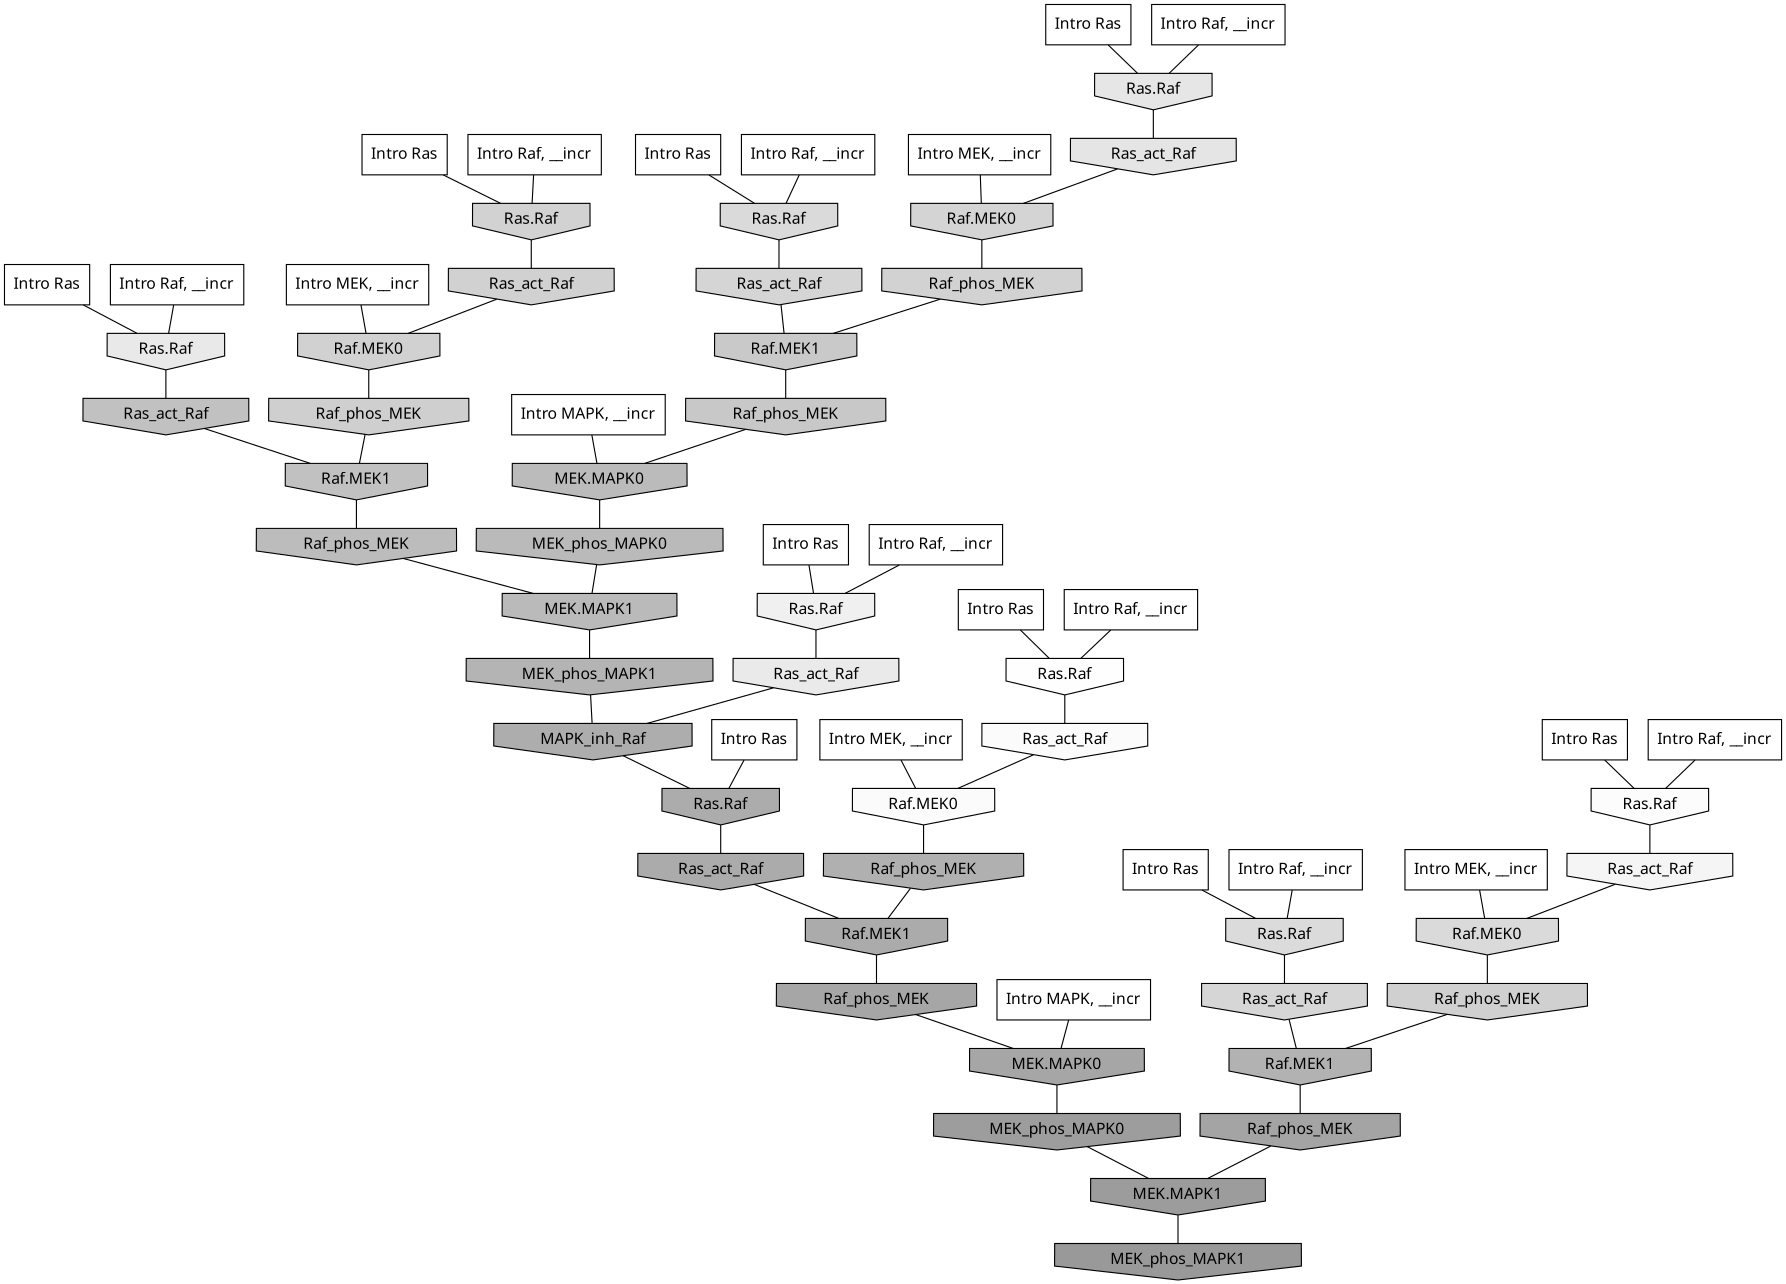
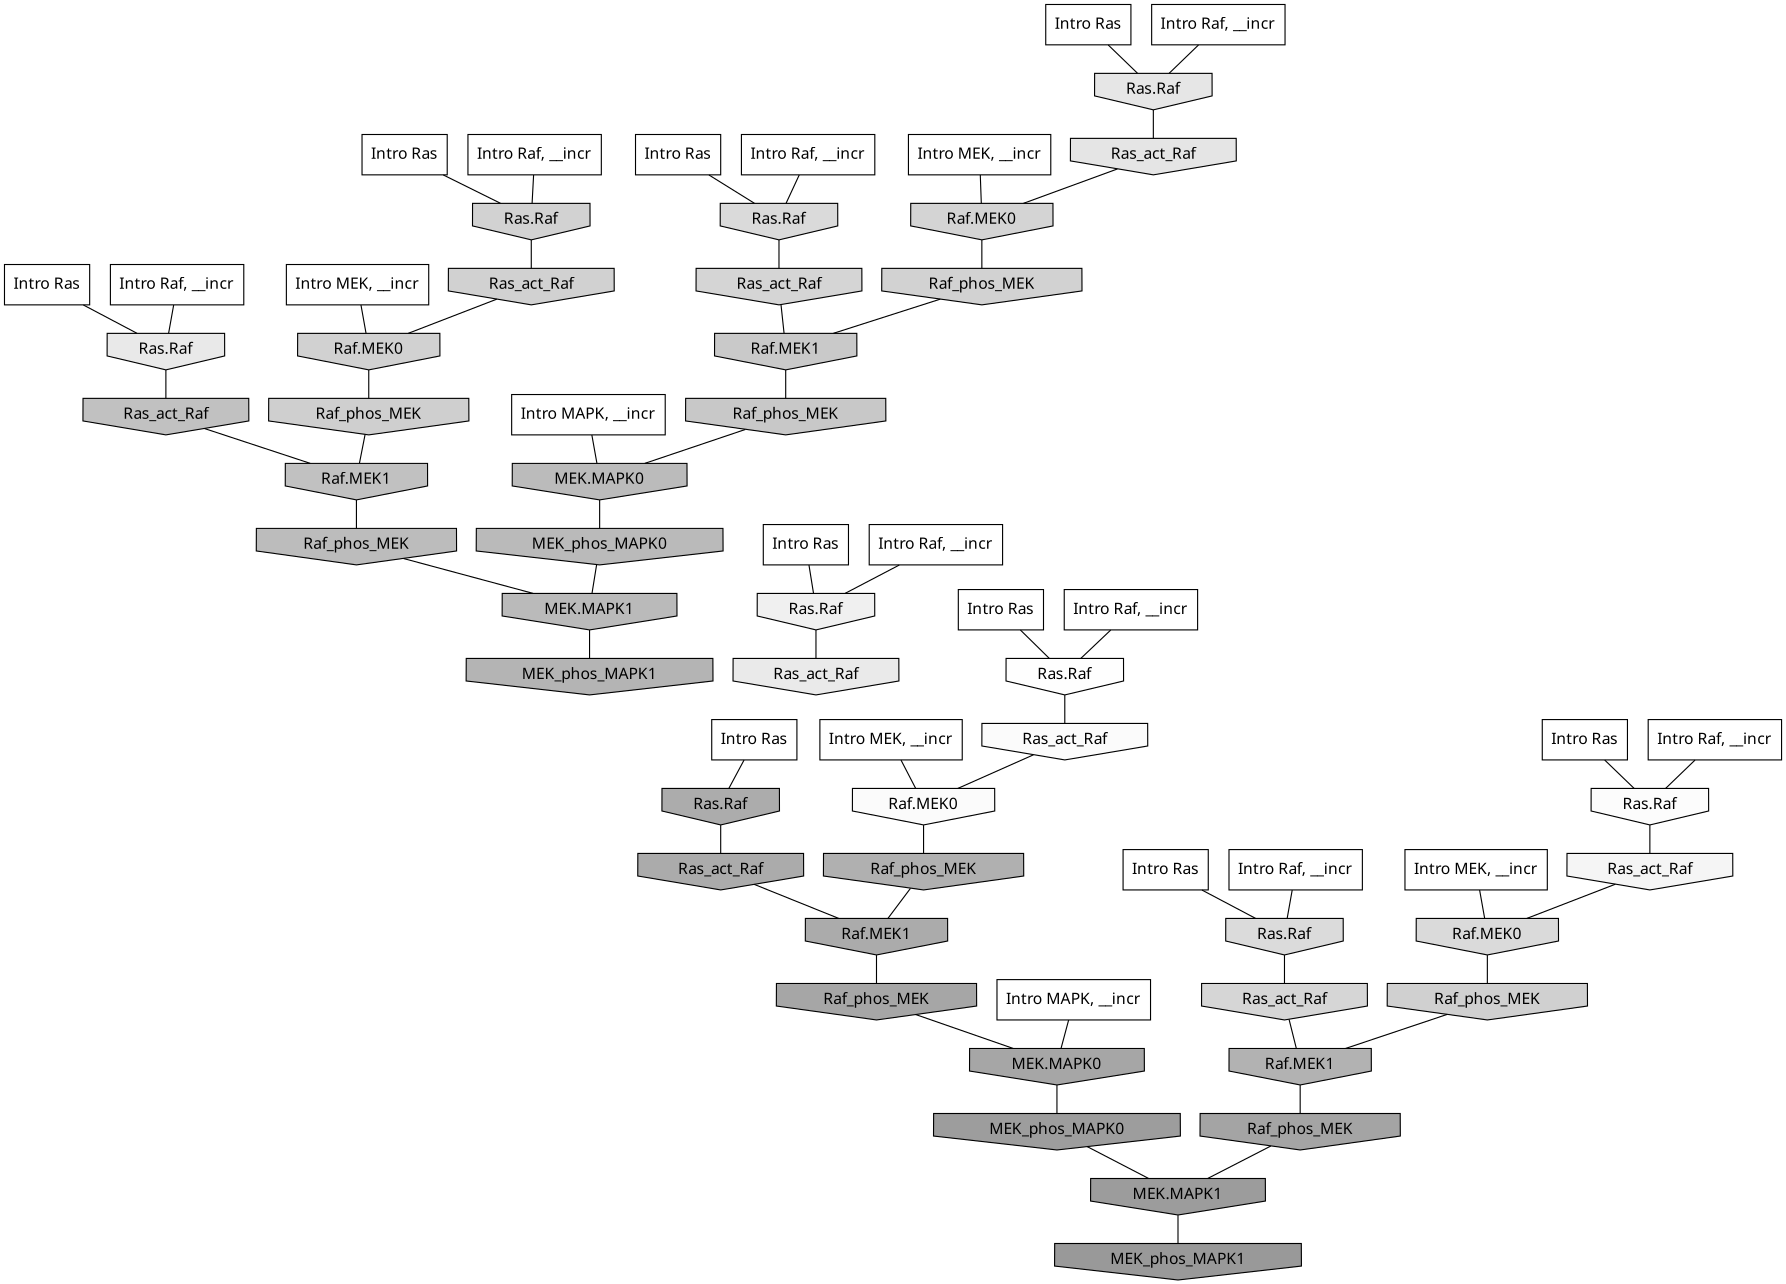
(593, 740) -> none
